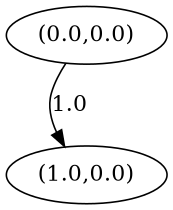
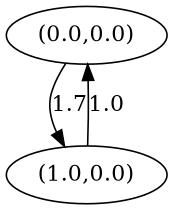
(70, 105) -> (70, 105)
none -> (88, 113)
